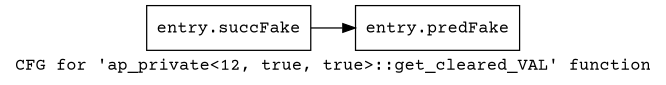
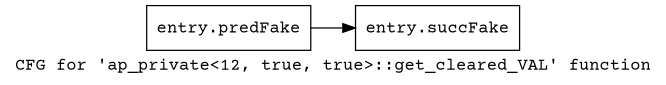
(327, 28) -> (327, 28)
